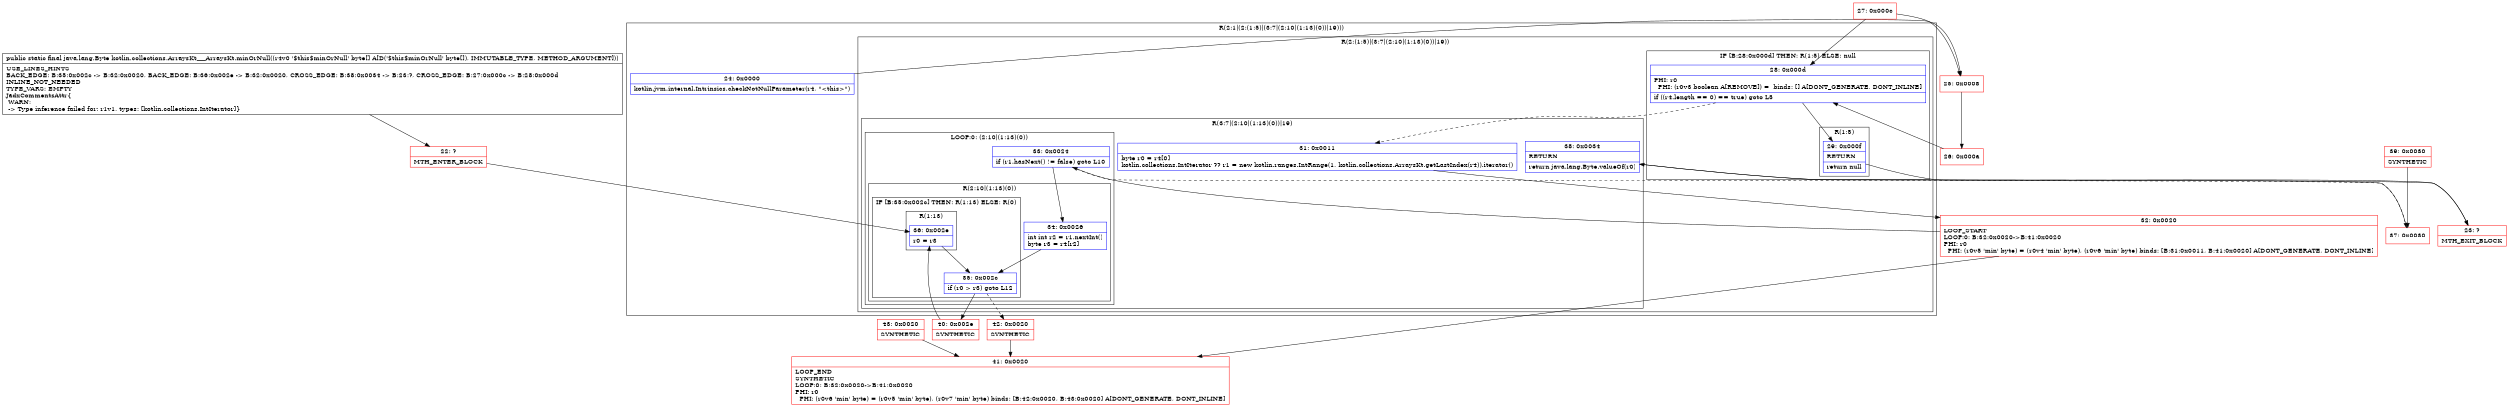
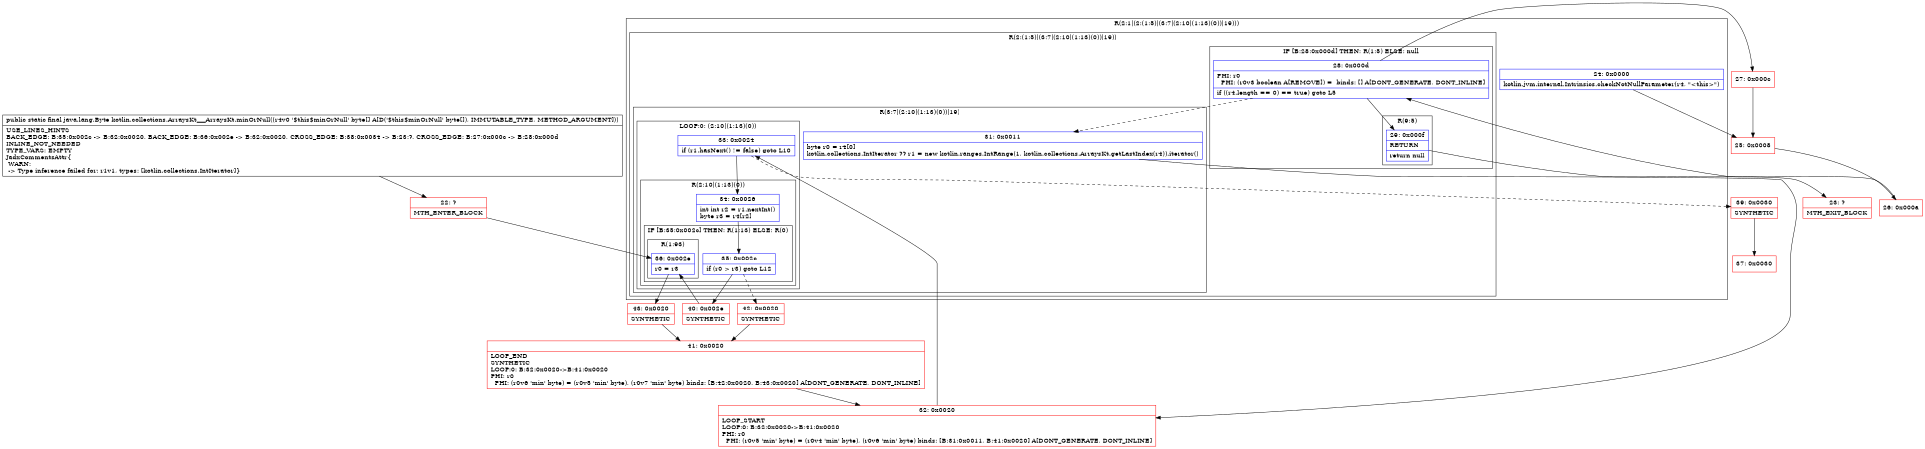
(1840, 41) -> (1580, 4)
(1844, 132) -> (1407, 121)
(1582, 157) -> none
(1614, 180) -> (1237, 189)
(931, 216) -> (673, 245)
(954, 258) -> (663, 287)
(1620, 304) -> (826, 396)
